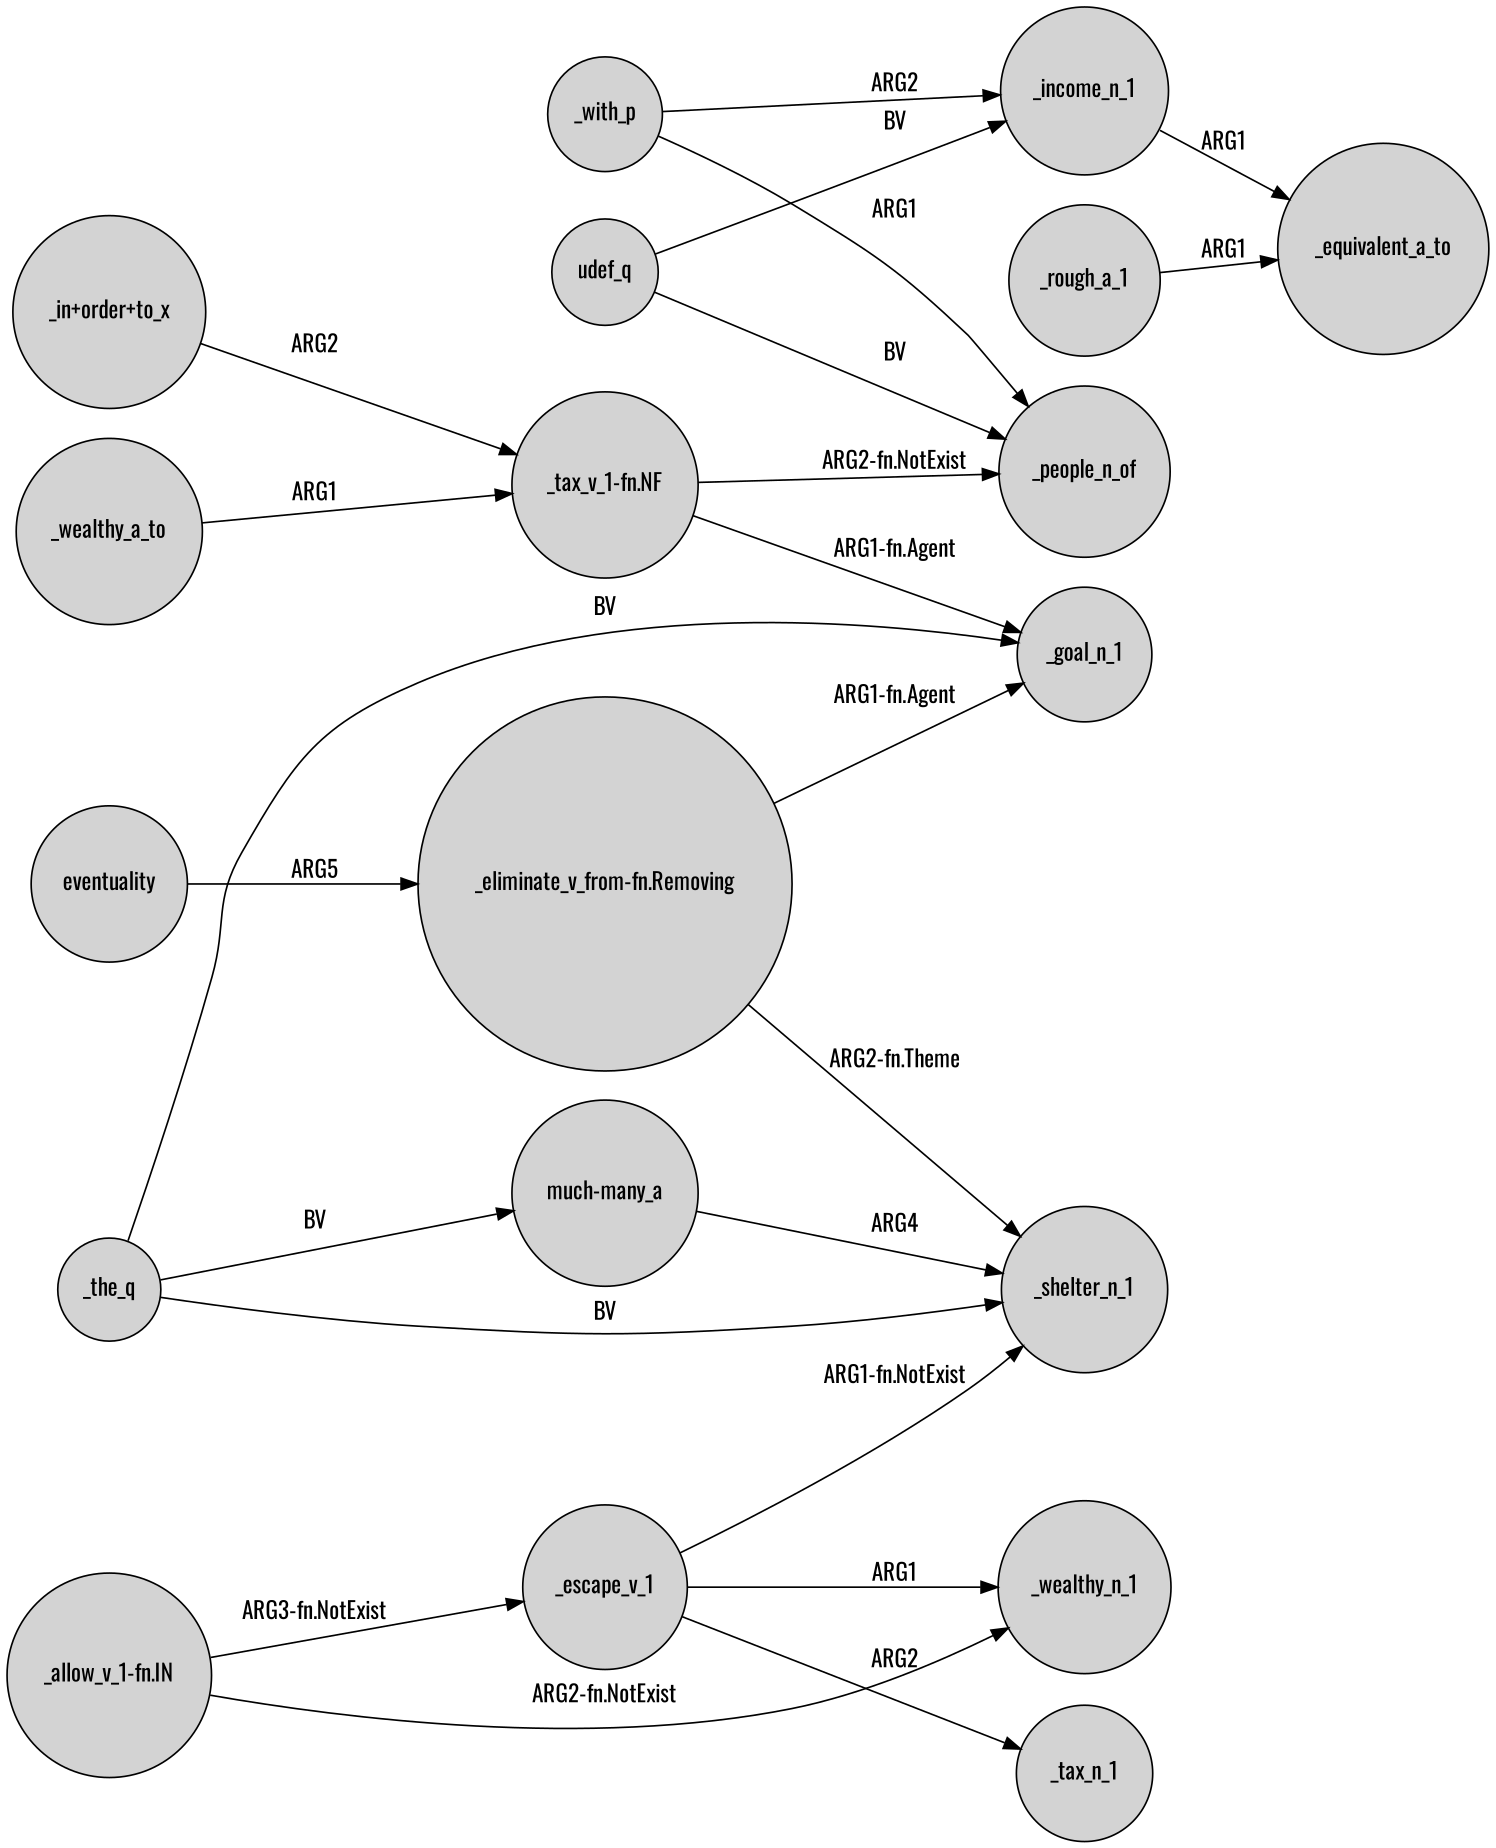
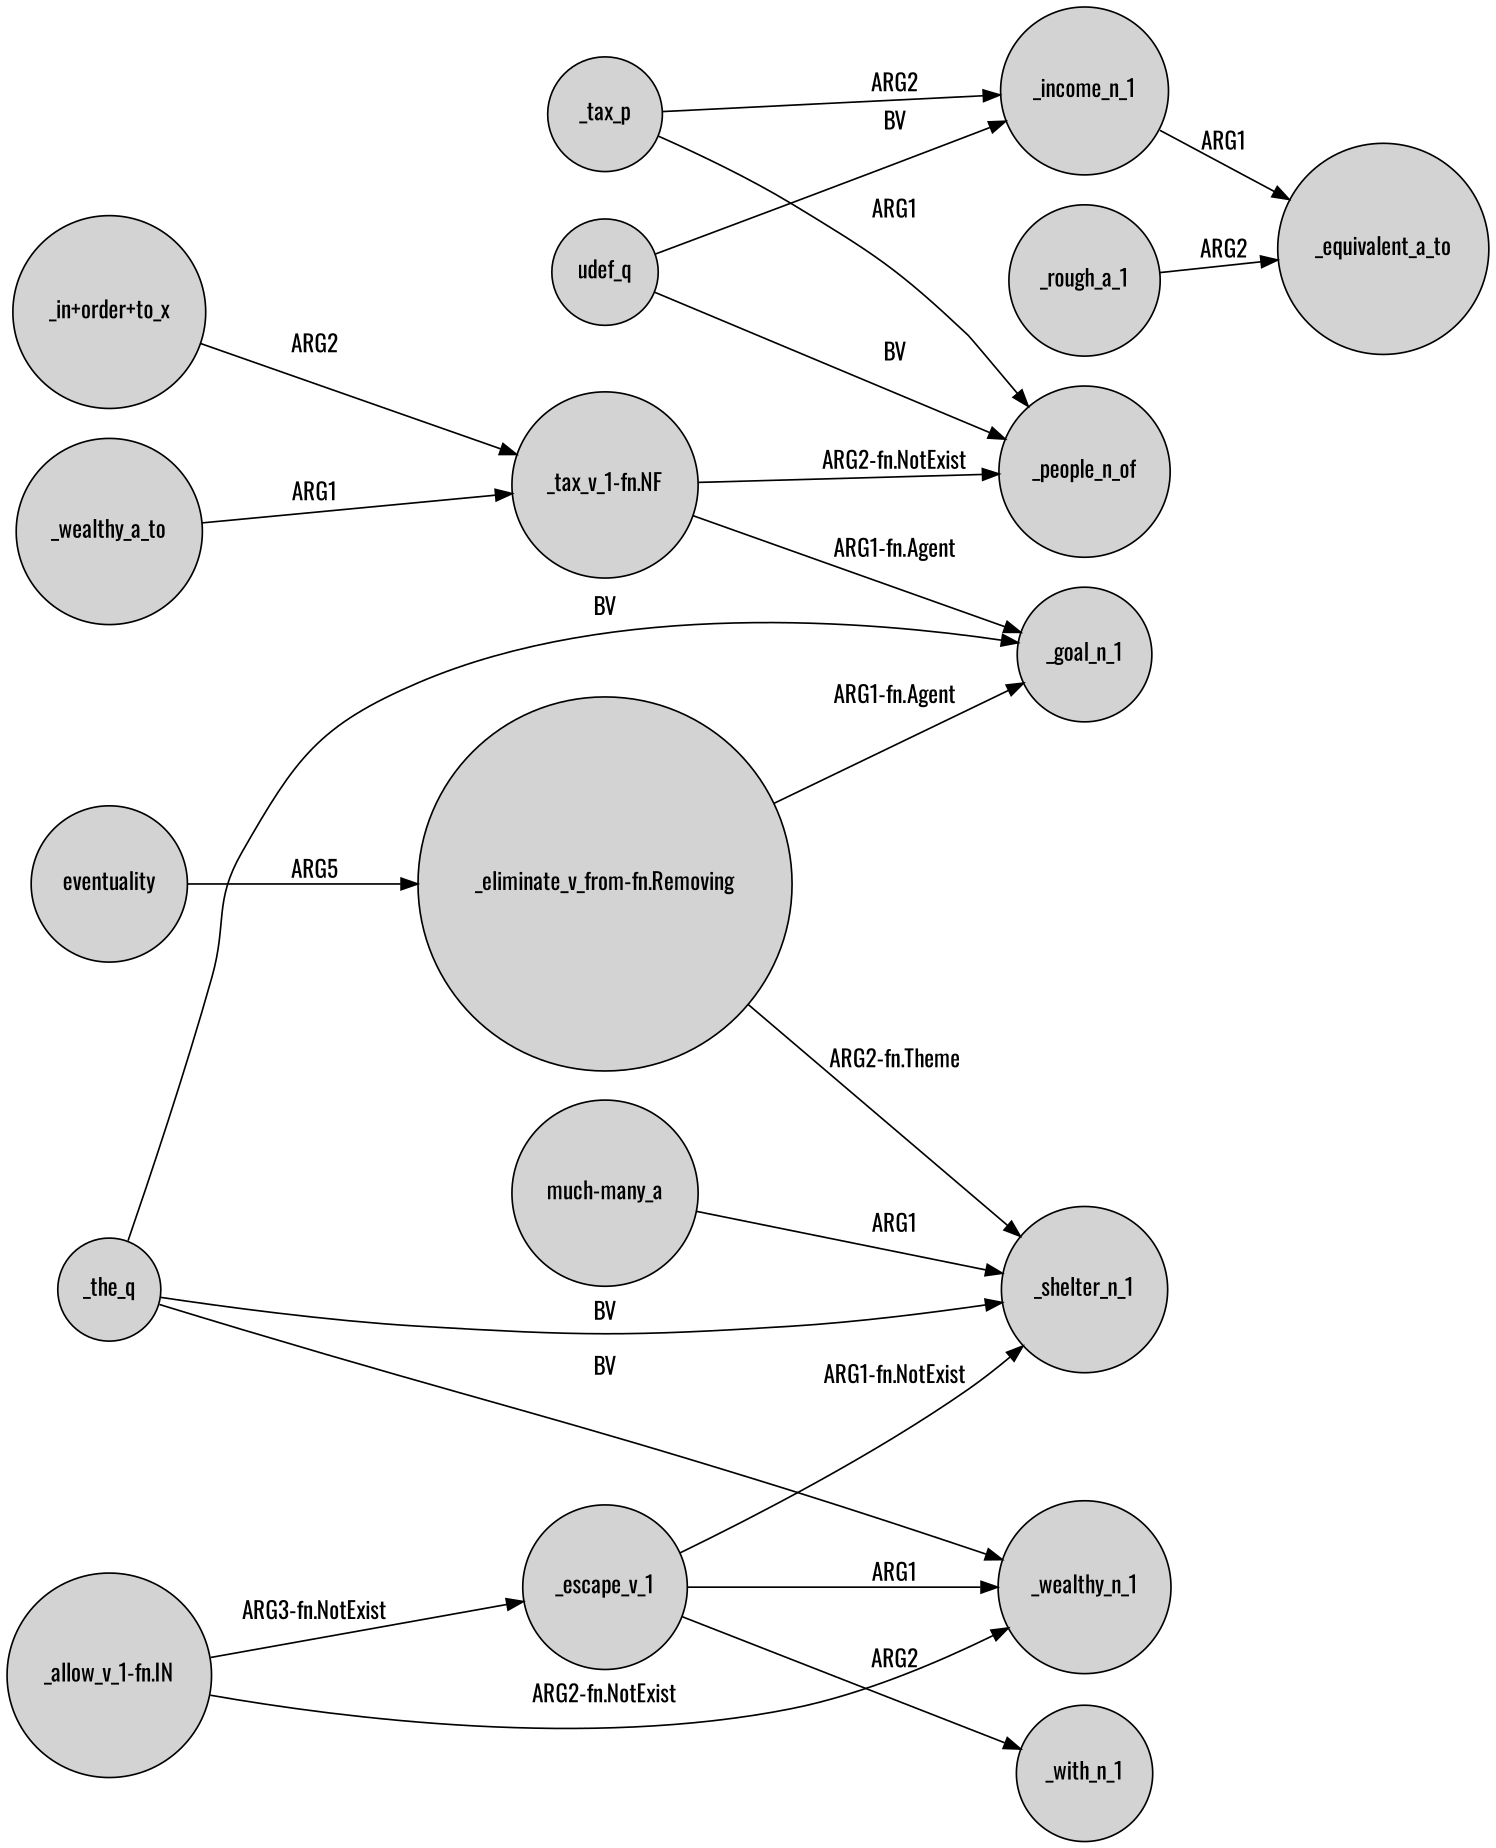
(605, 114) -> (605, 114)
(1224, 251) -> (1224, 251)
(895, 1226) -> (895, 1226)
(329, 1247) -> (574, 1425)
(1085, 1773) -> (1085, 1773)
